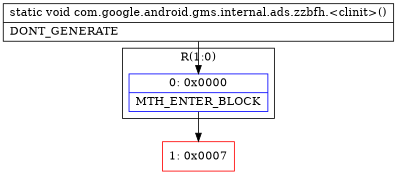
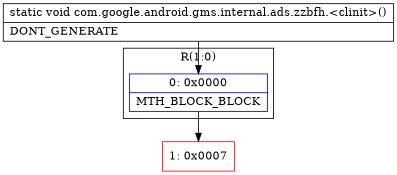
(198, 102) -> (198, 102)
